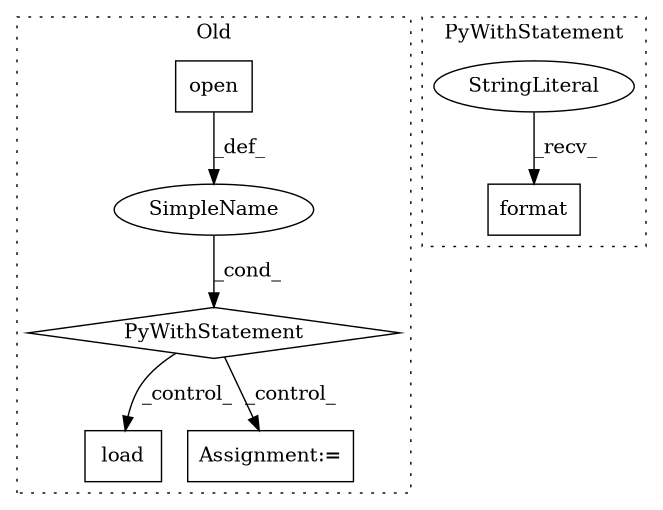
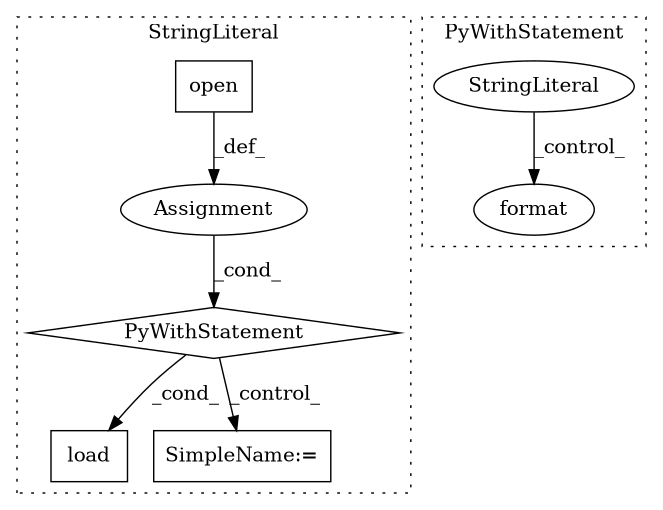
(214, 33) -> (214, 33)
(566, 148) -> (579, 148)
(214, 210) -> (214, 210)
(534, 210) -> (534, 210)
(187, 395) -> (186, 395)
(271, 456) -> (242, 456)
